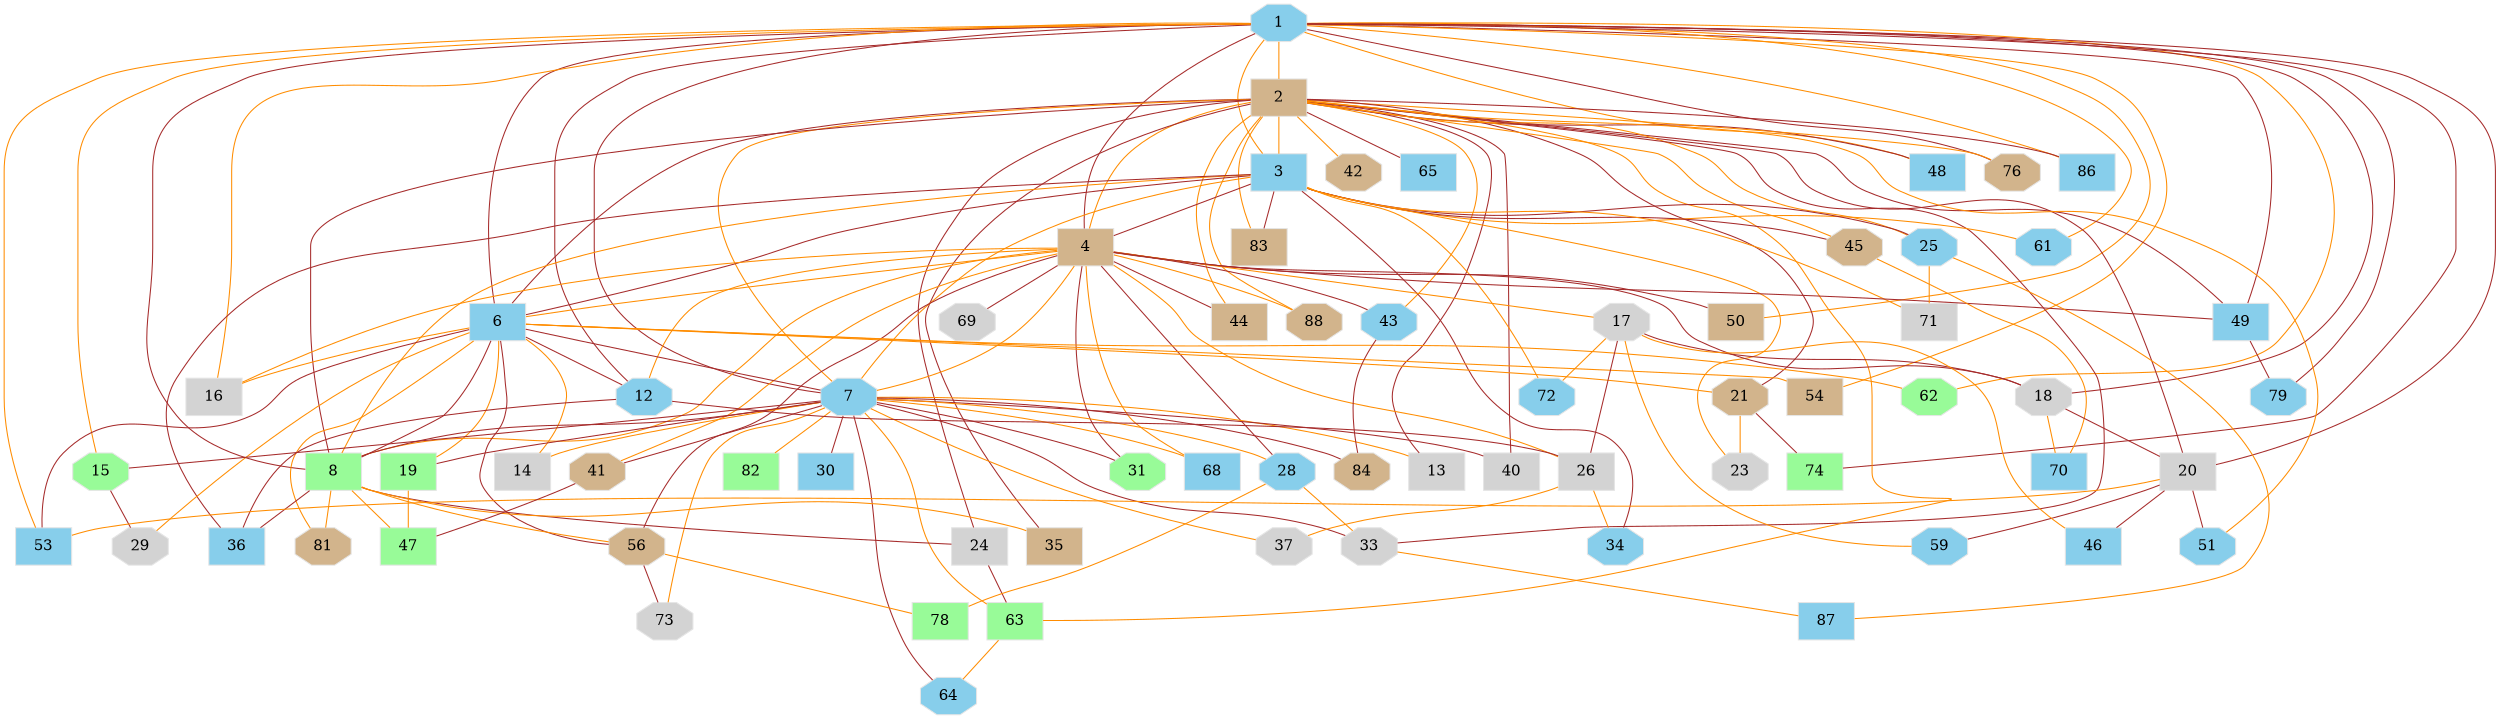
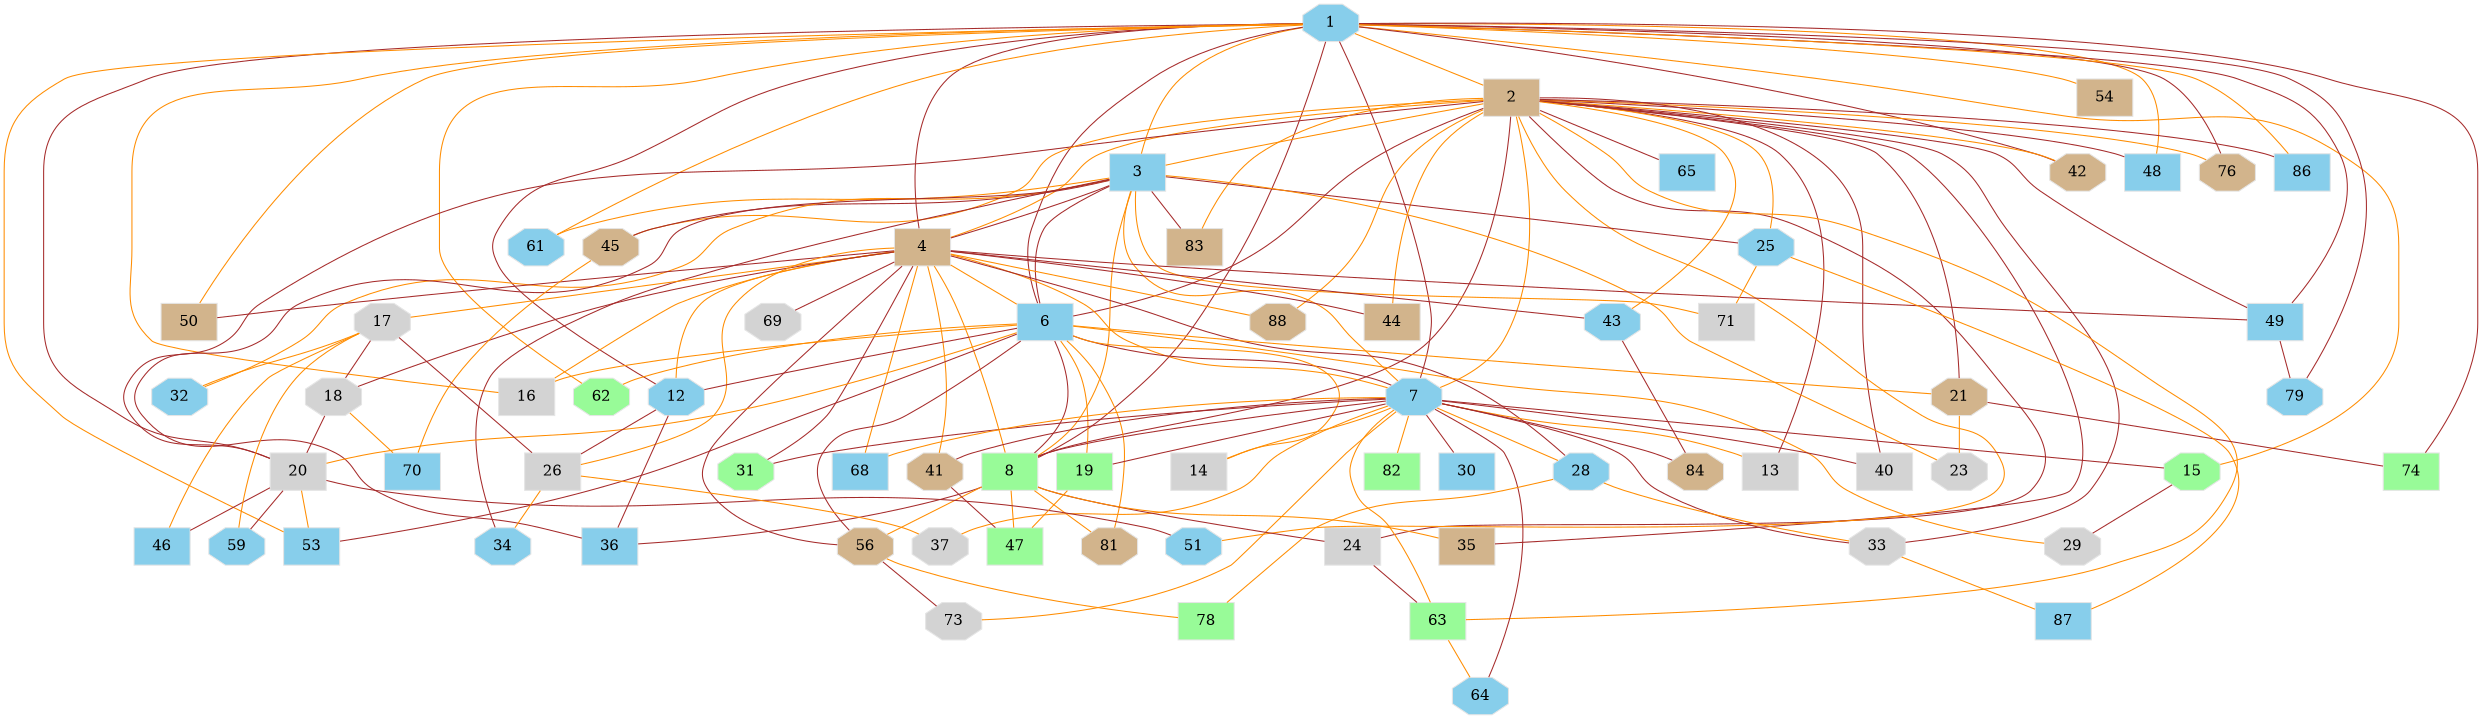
(2269, 72) -> (1710, 79)
(1157, 351) -> (676, 422)
(1547, 397) -> (180, 397)
